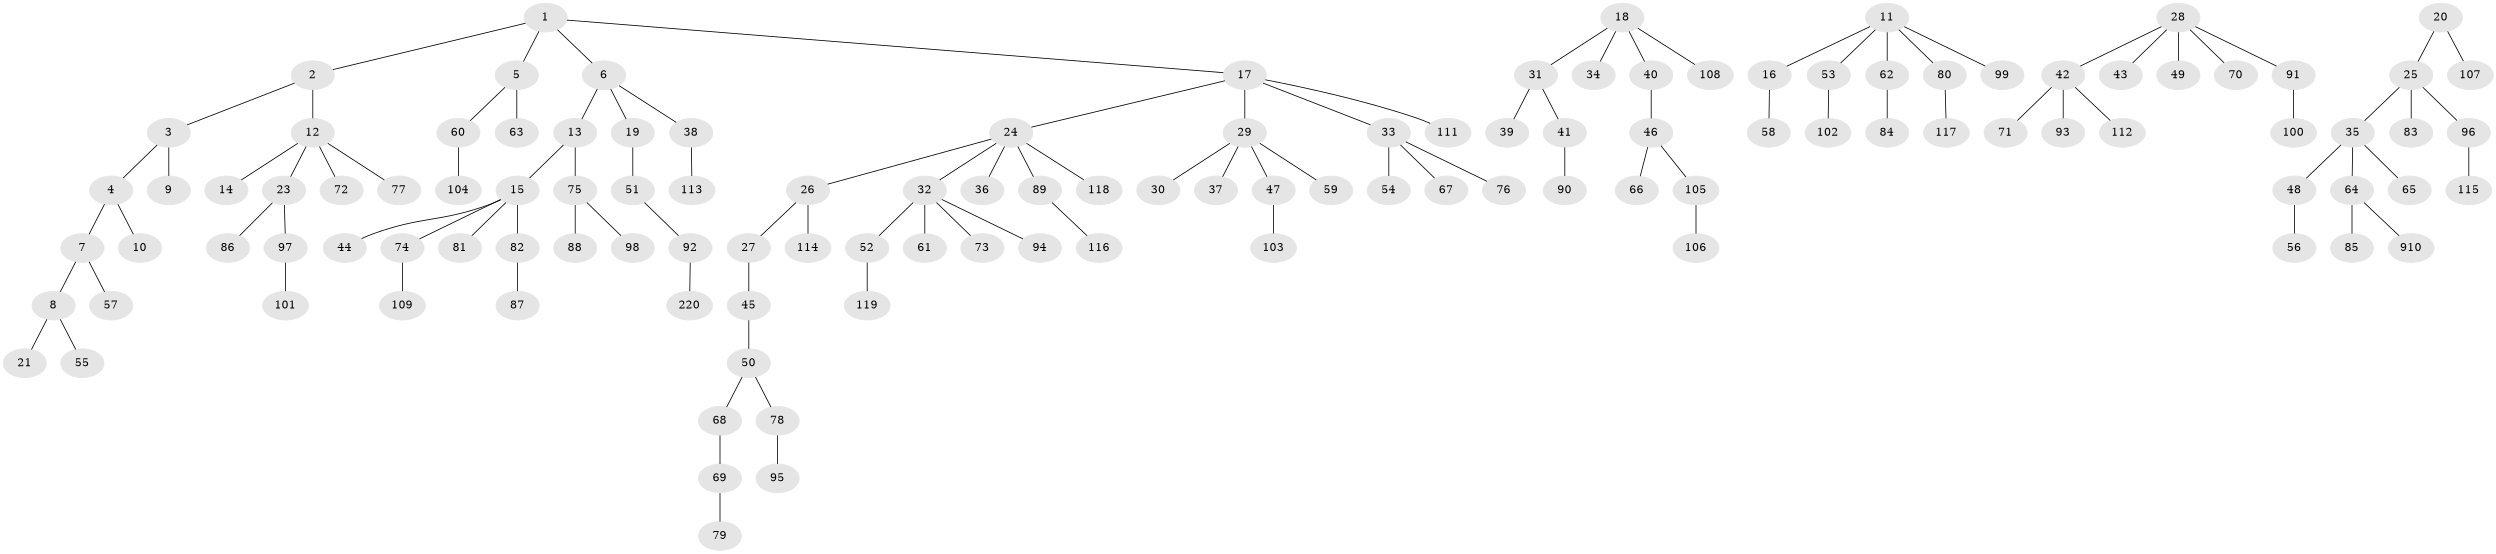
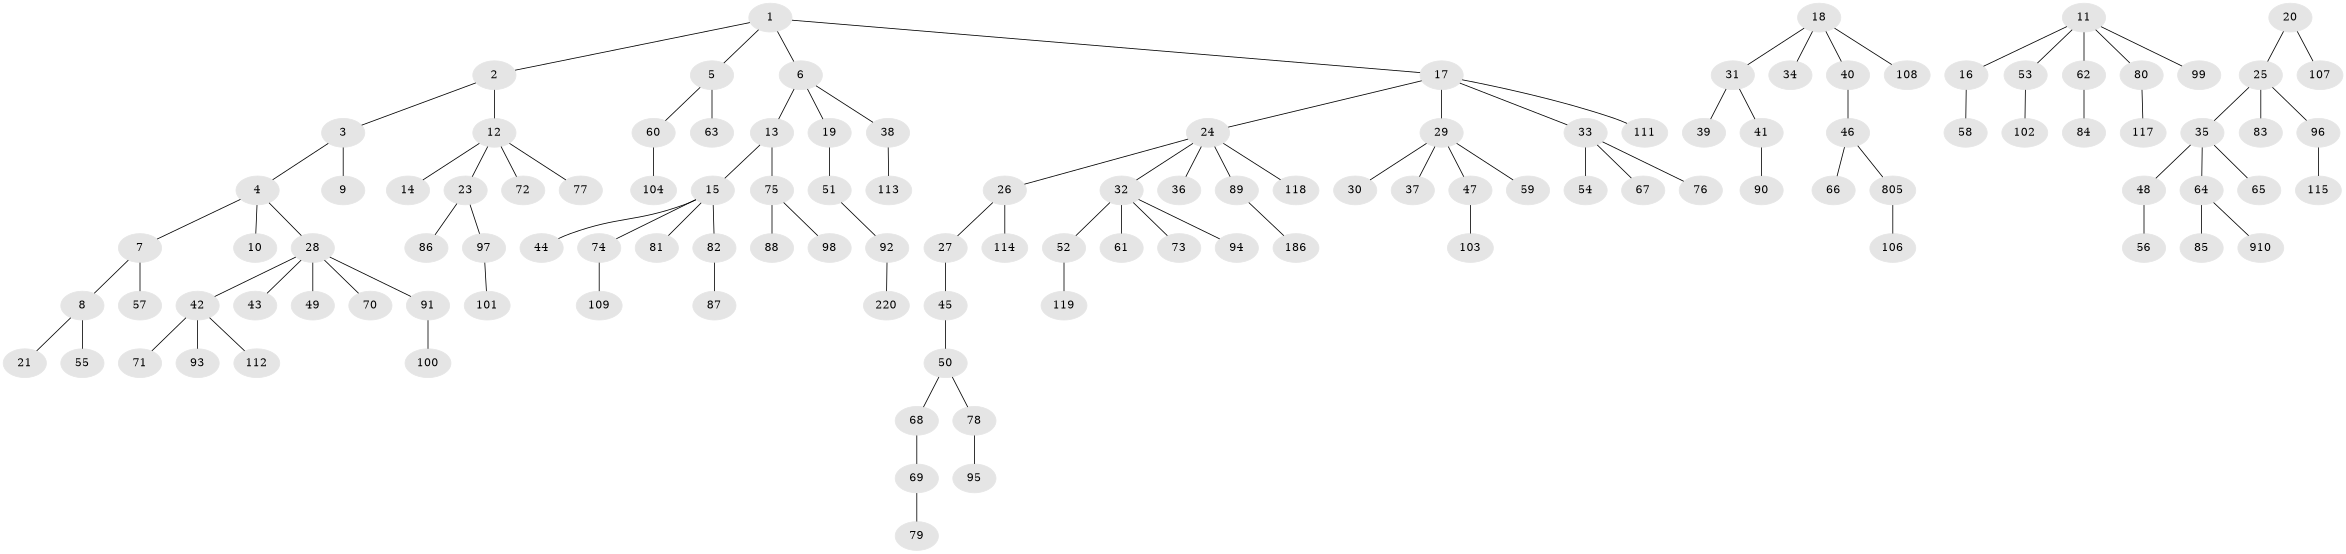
(1696, 190) -> (1893, 190)
none -> (285, 219)
(1099, 248) -> (1296, 248)
